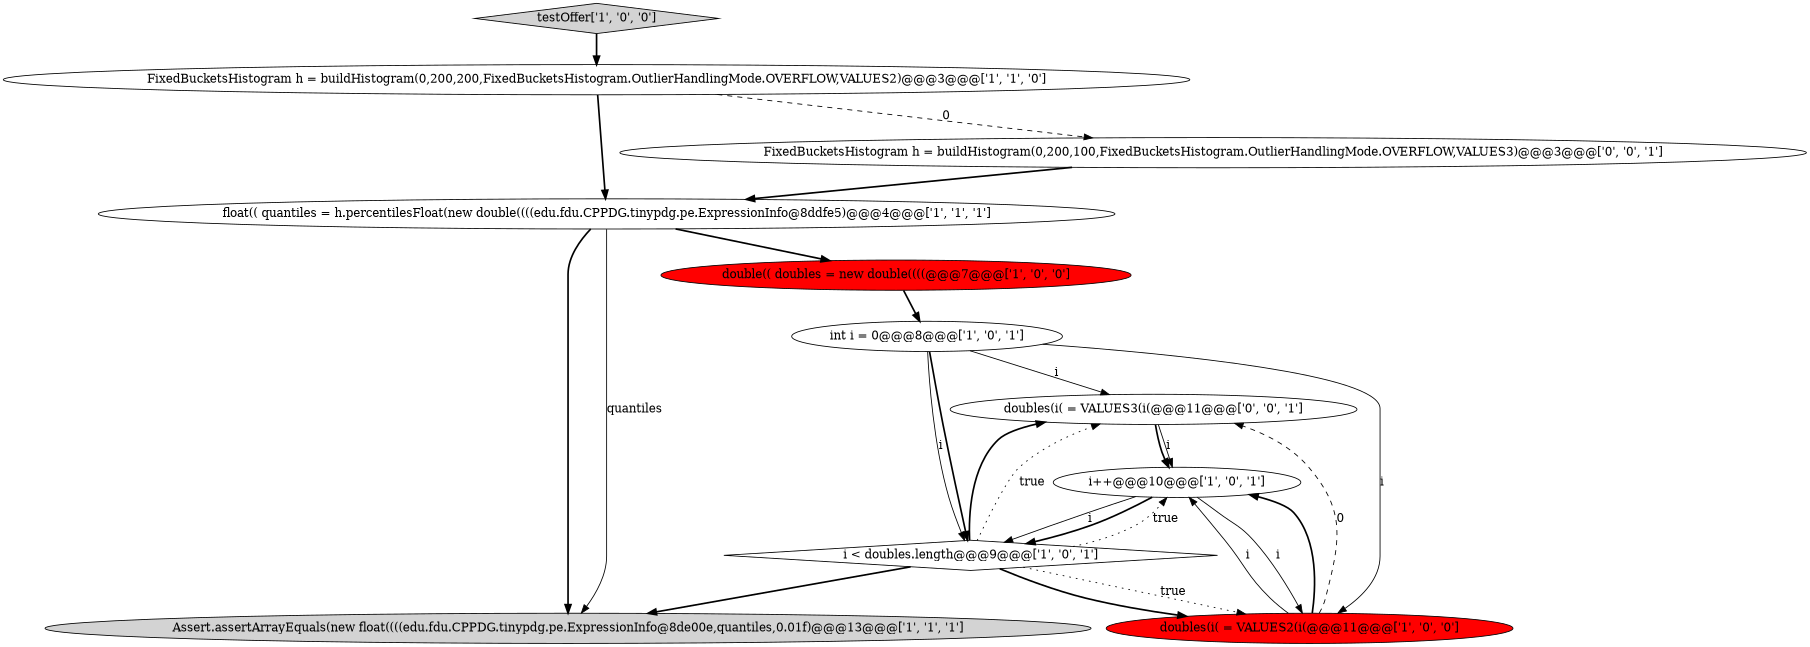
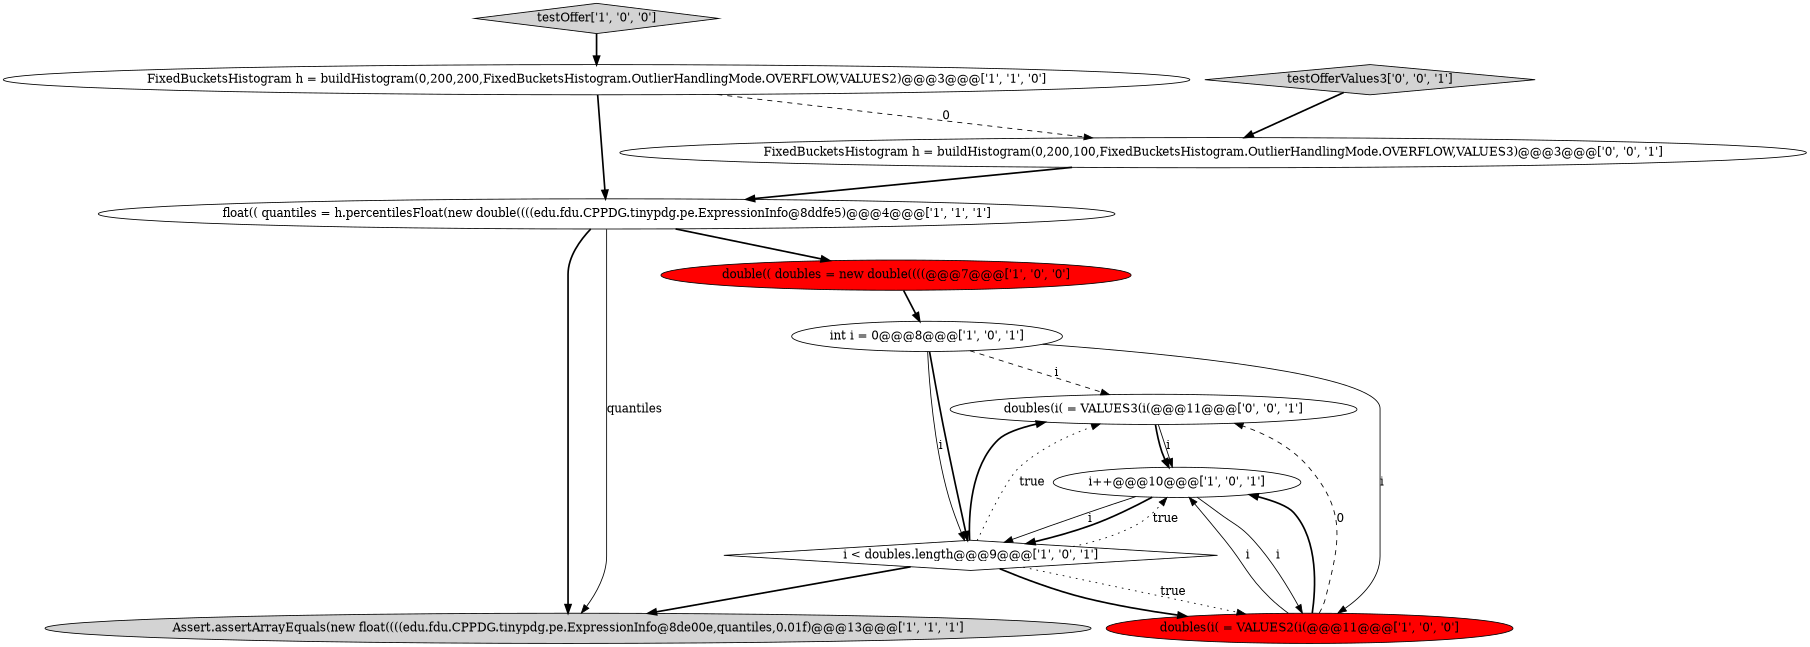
none -> (1370, 80)
(1036, 371) -> (1036, 371)
